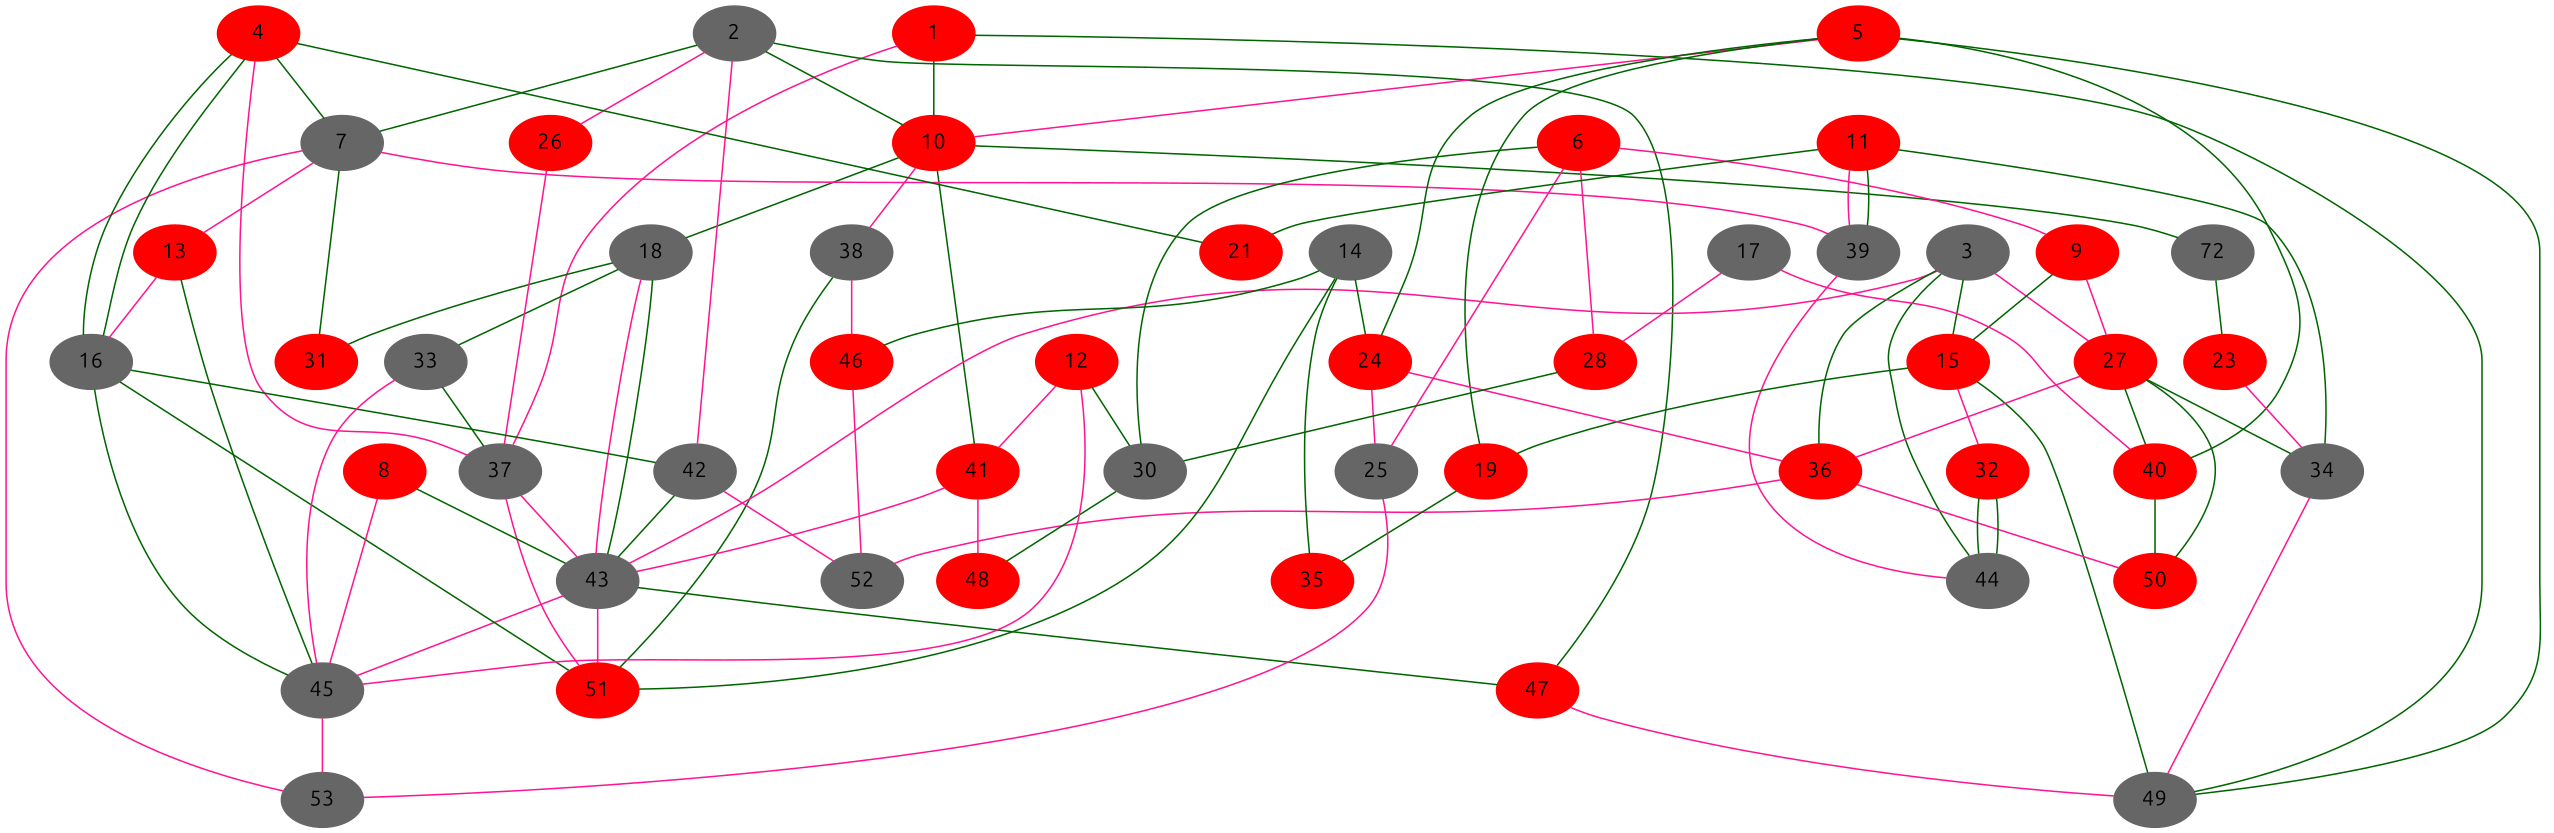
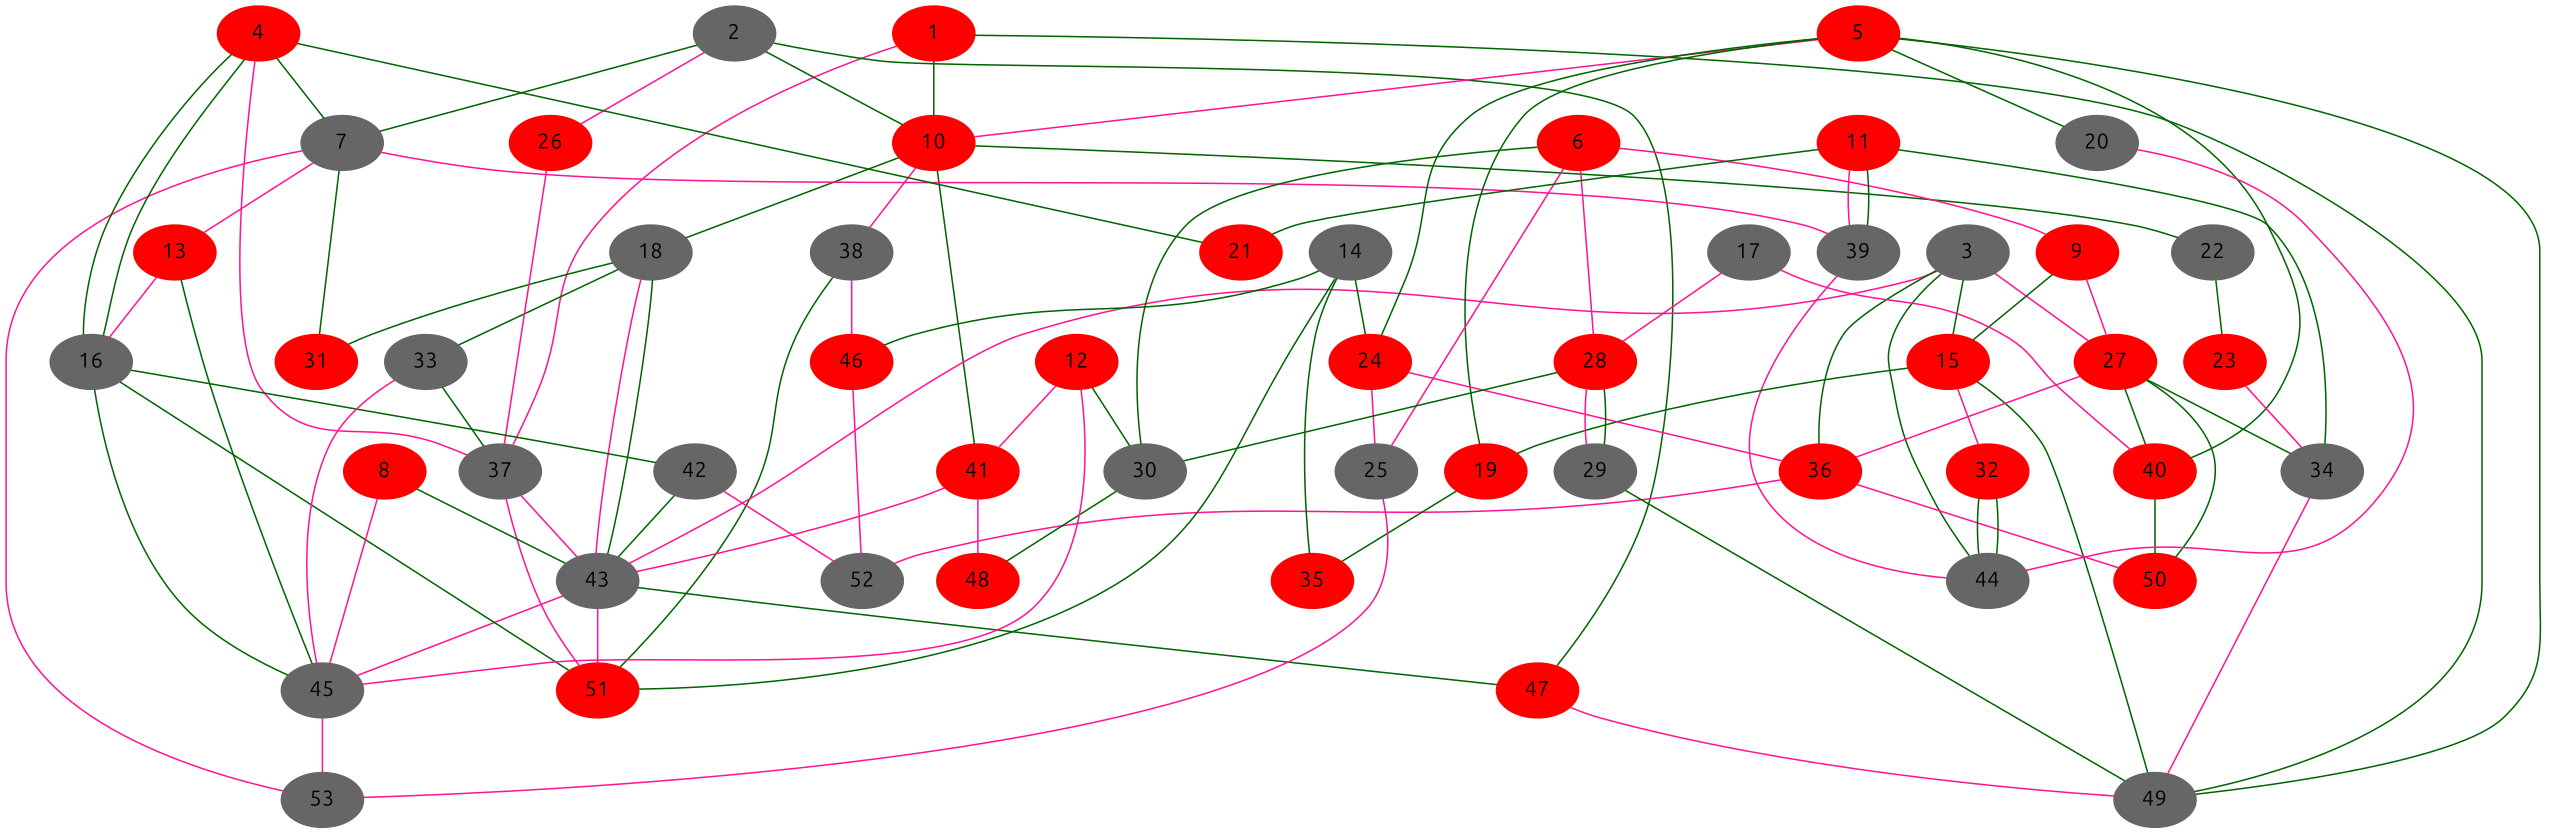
none -> (2097, 143)
(715, 252) -> none
(2213, 252) -> (2213, 252)
none -> (1595, 471)
